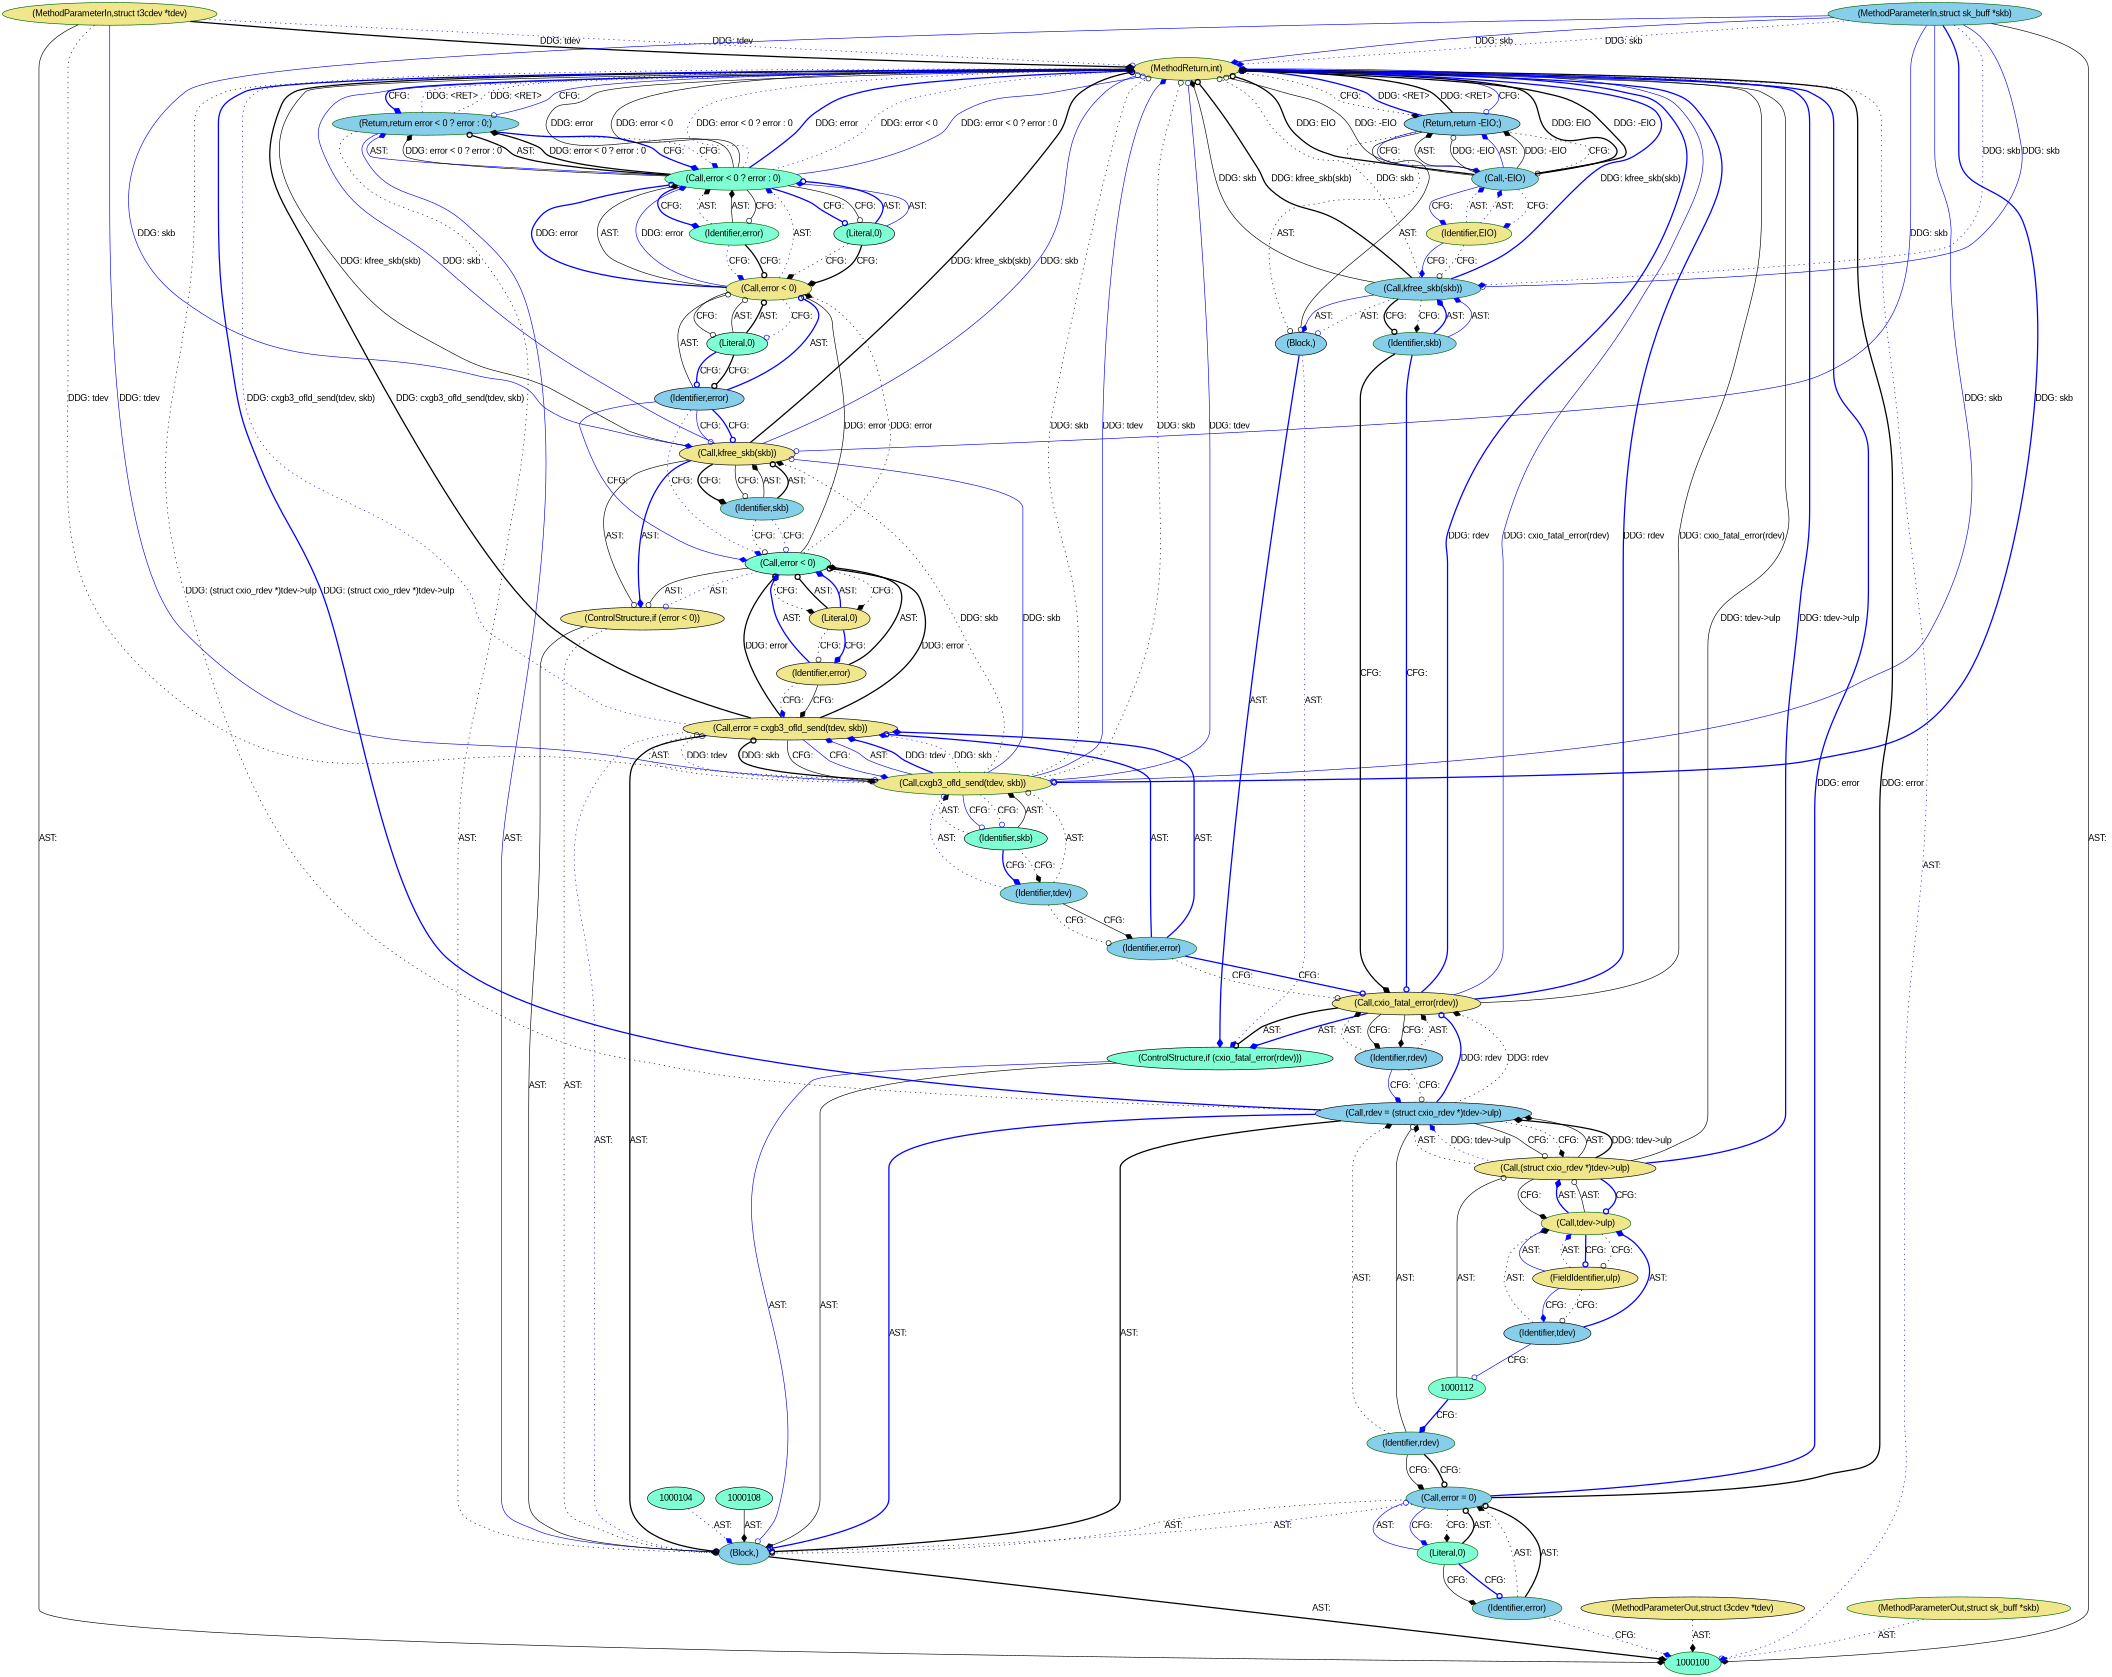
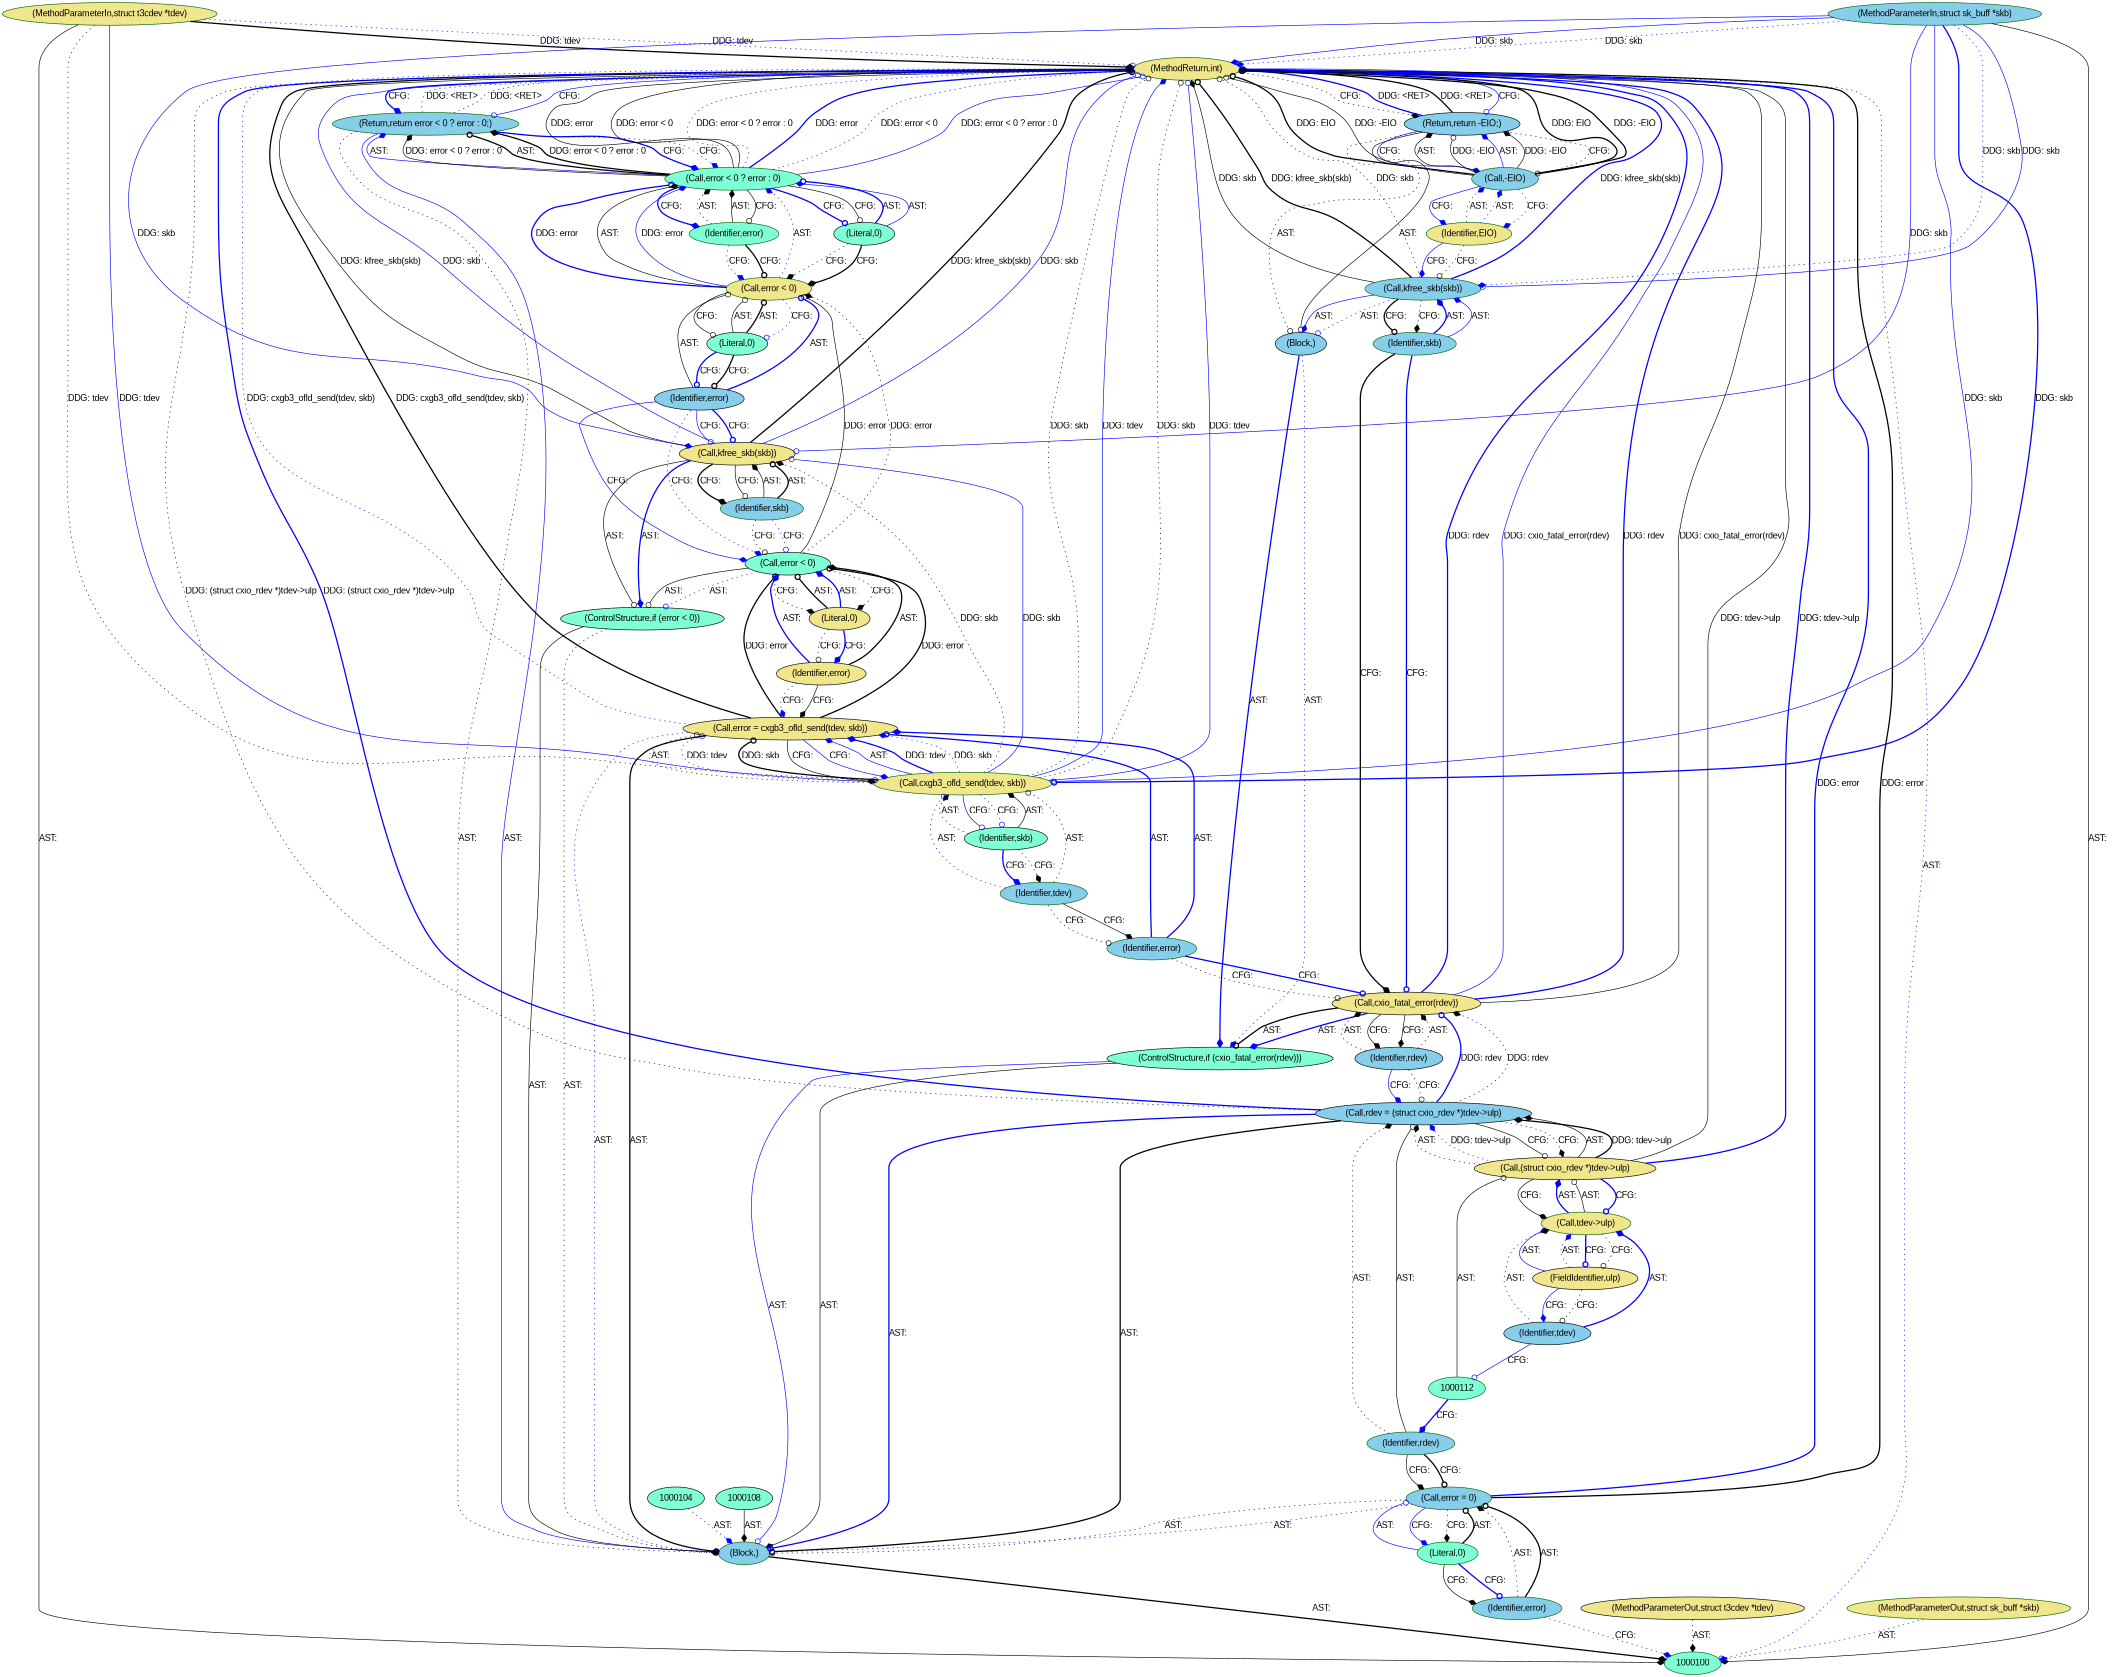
(642, 619) -> (642, 619)
